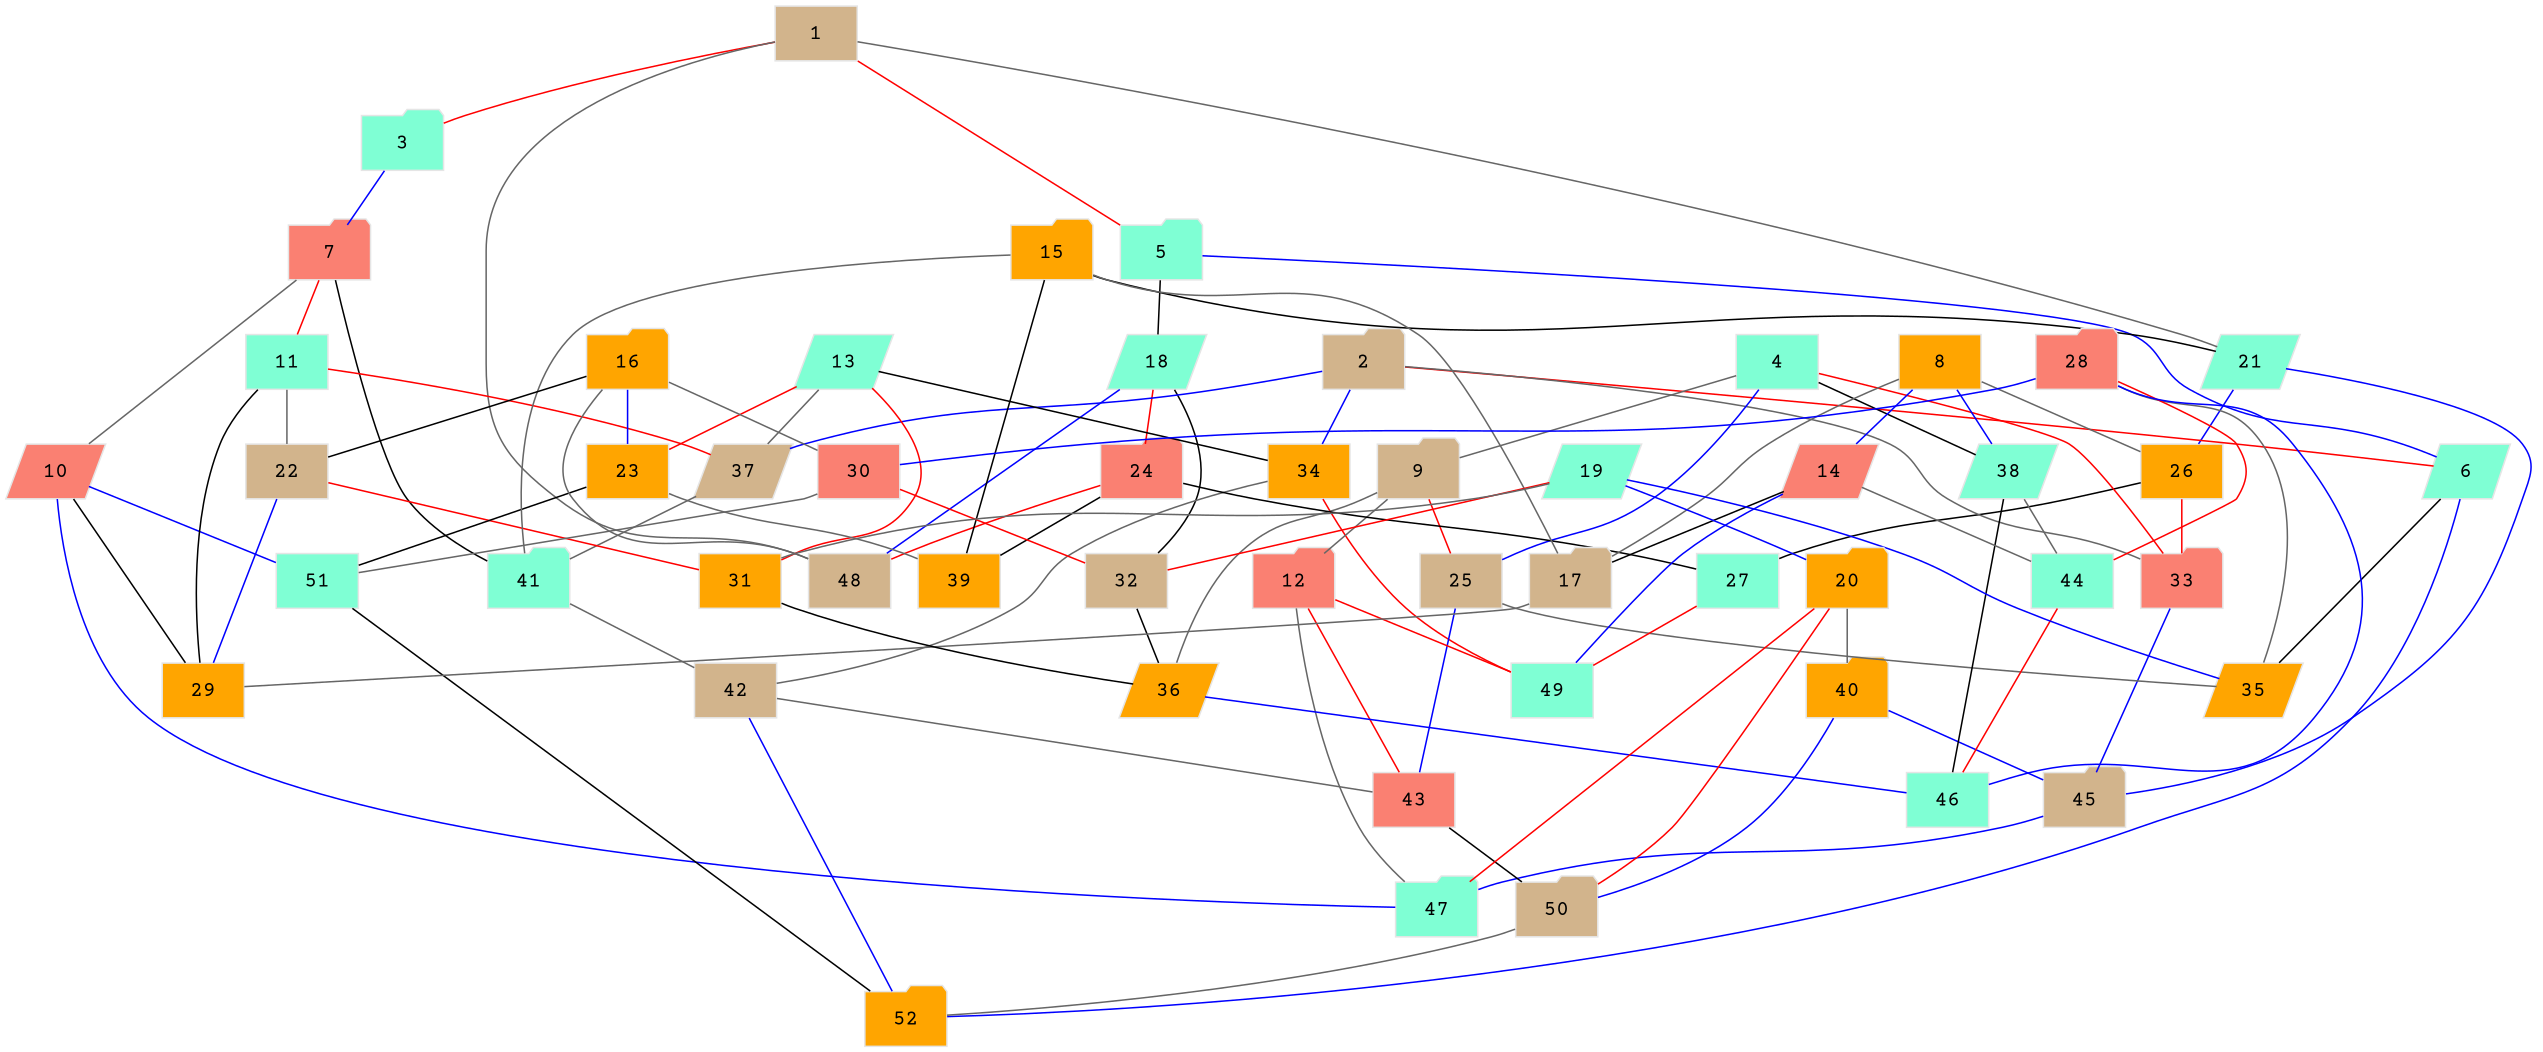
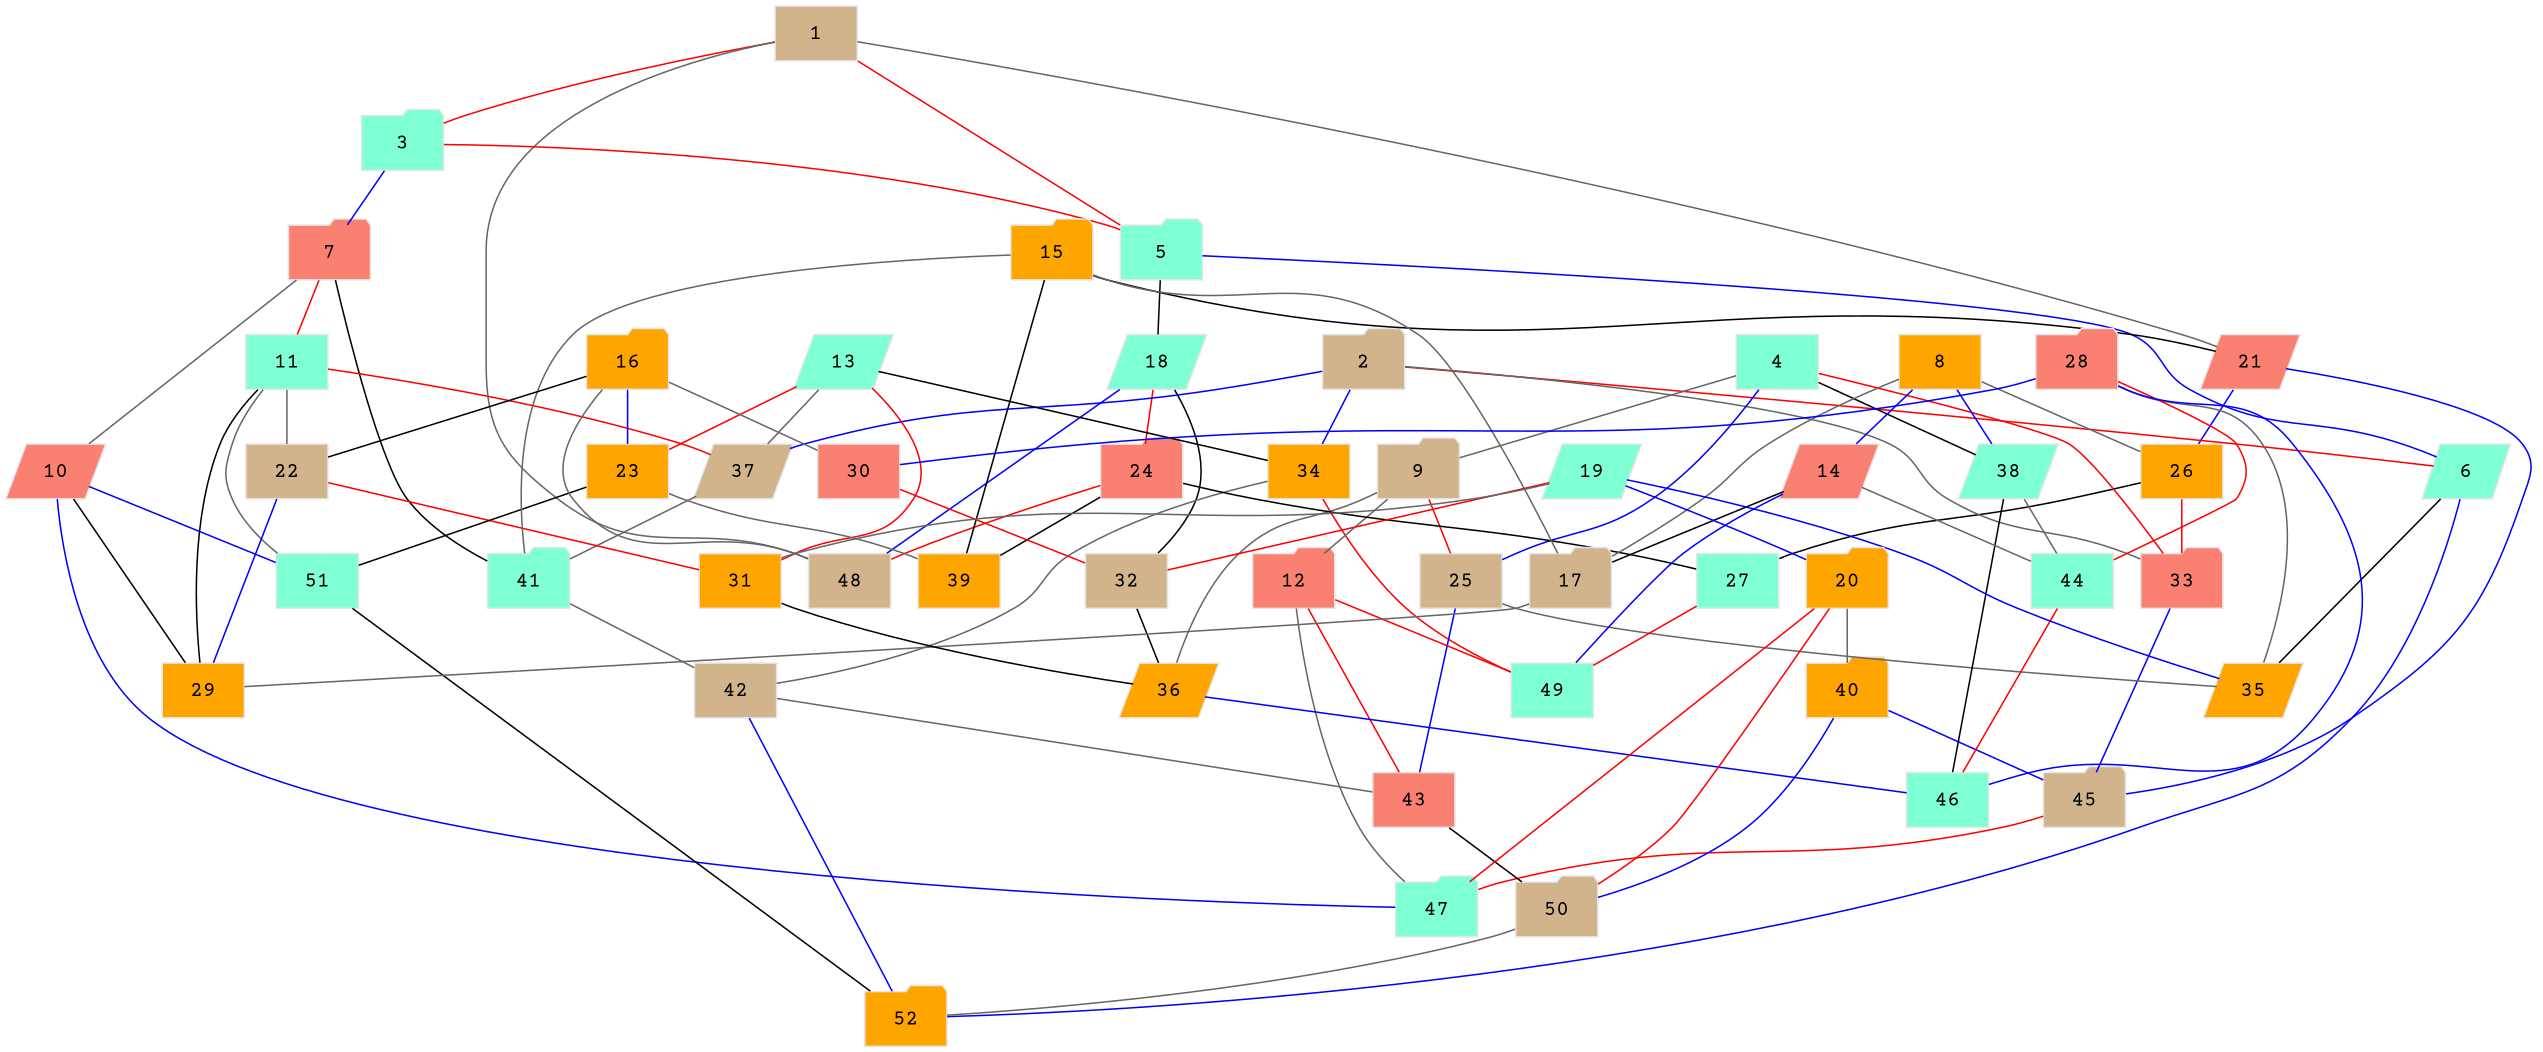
none -> (785, 166)
(2250, 362) -> (2250, 362)
(669, 521) -> (226, 476)
(1761, 852) -> (1761, 852)
